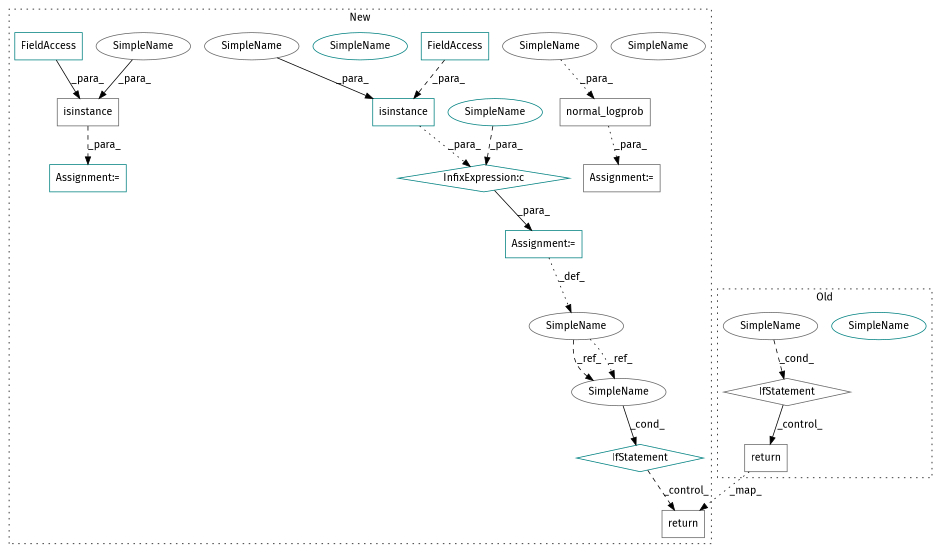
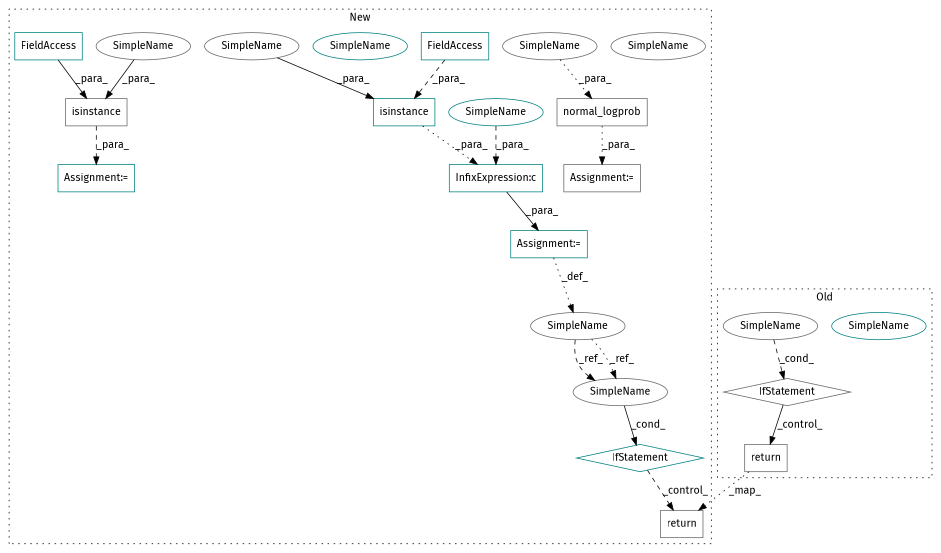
(484, 178) -> (496, 178)
